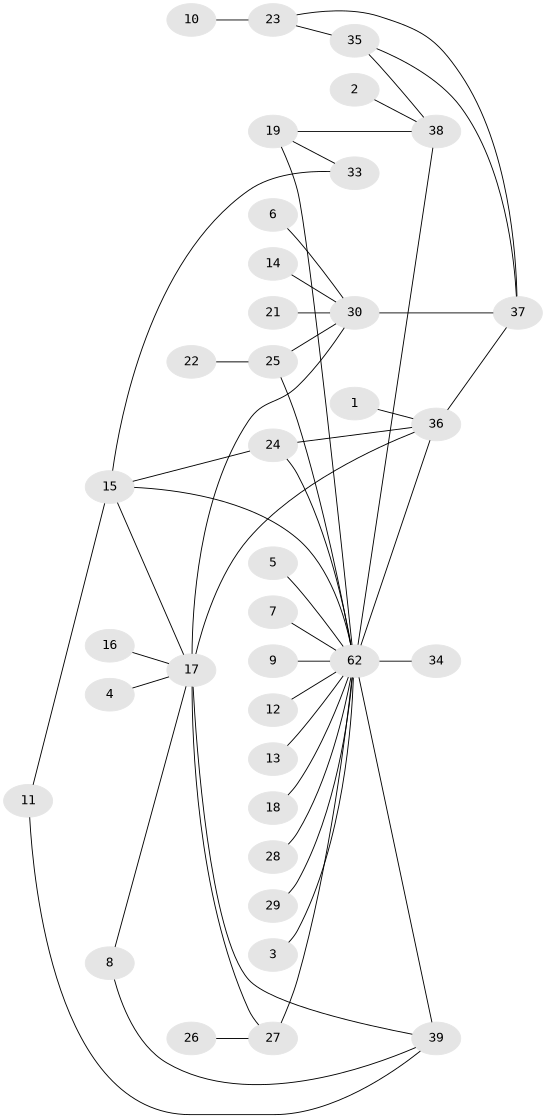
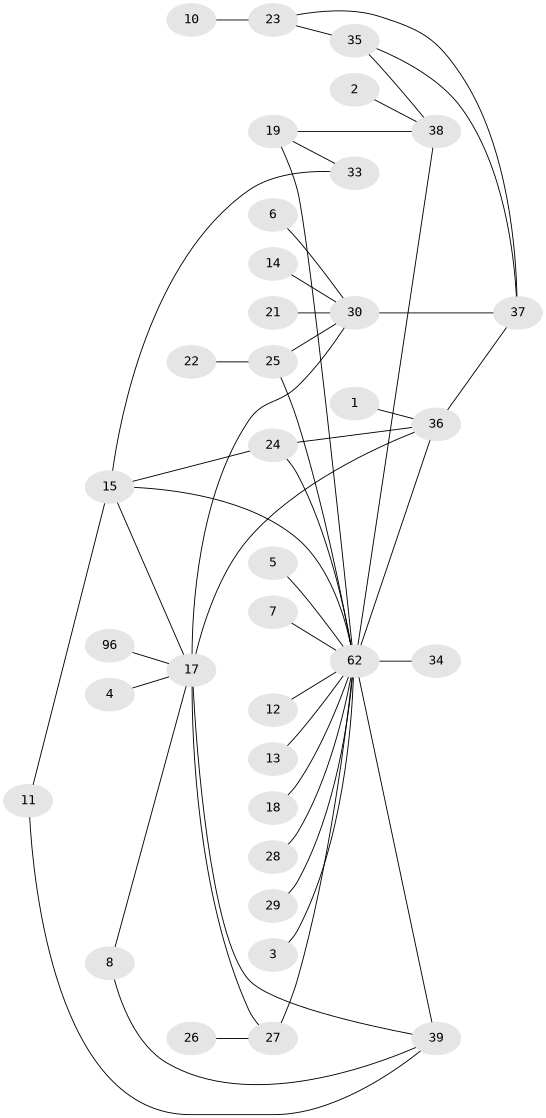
(110, 646) -> (110, 646)
(273, 661) -> none
